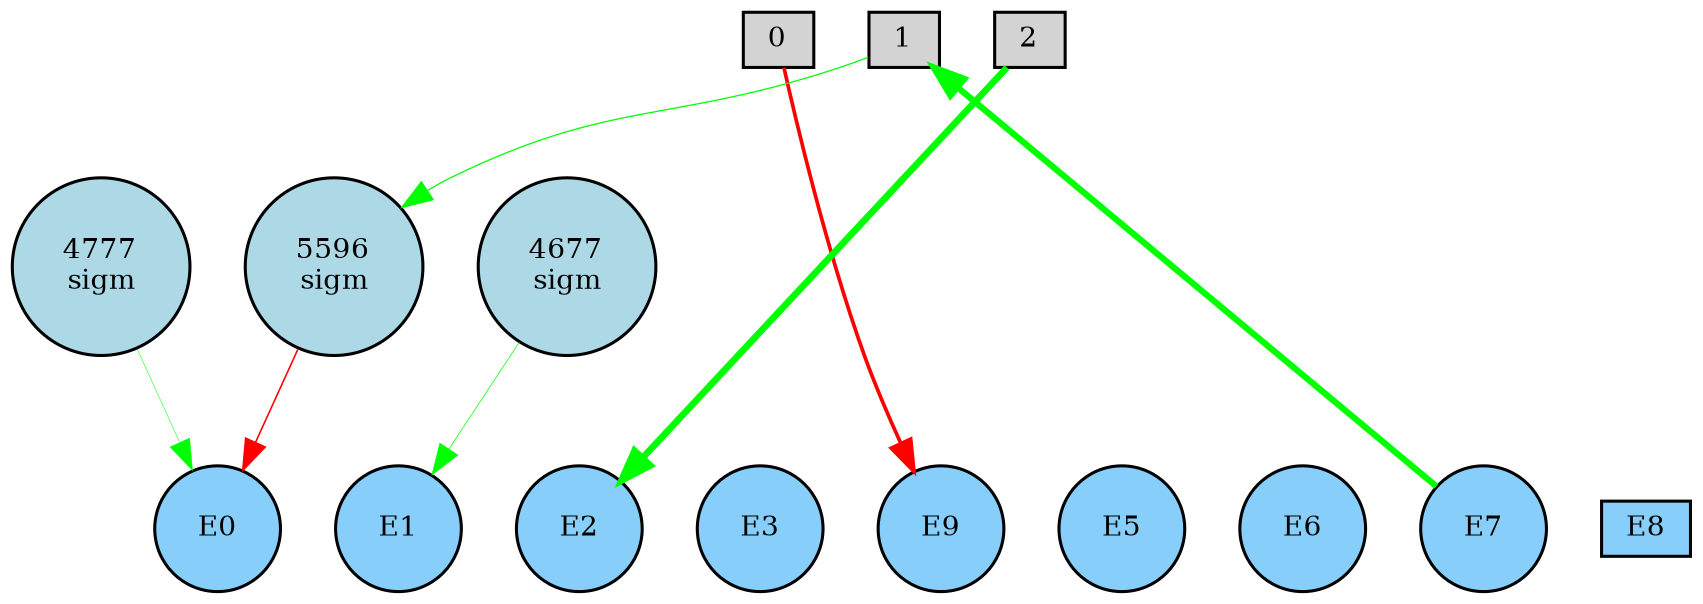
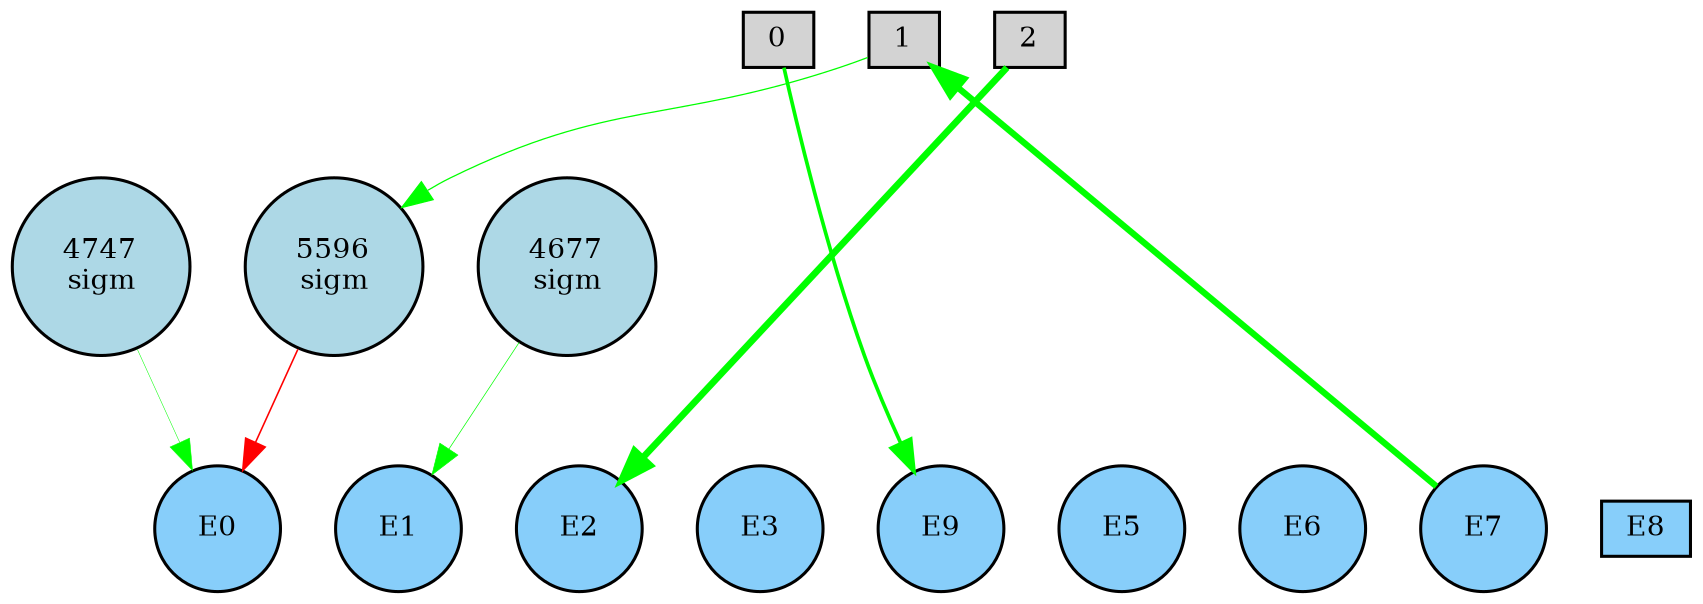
(101, 267) -> (101, 267)
(839, 277) -> (839, 277)
